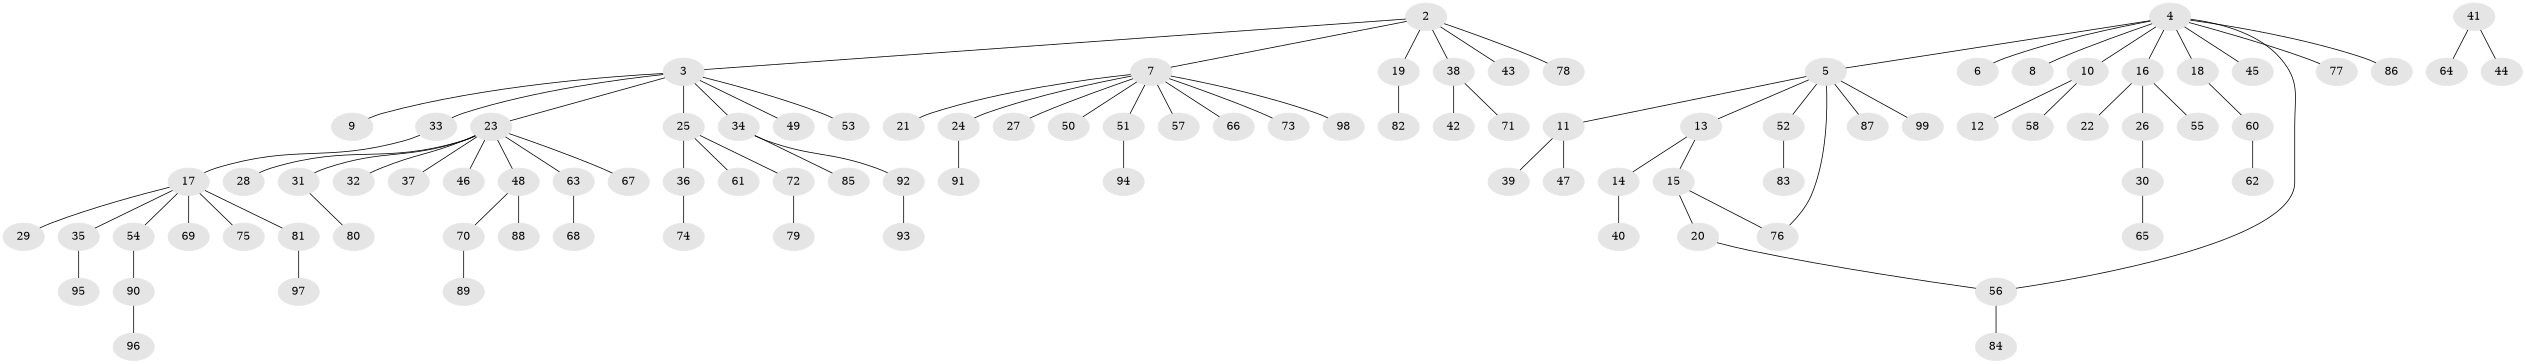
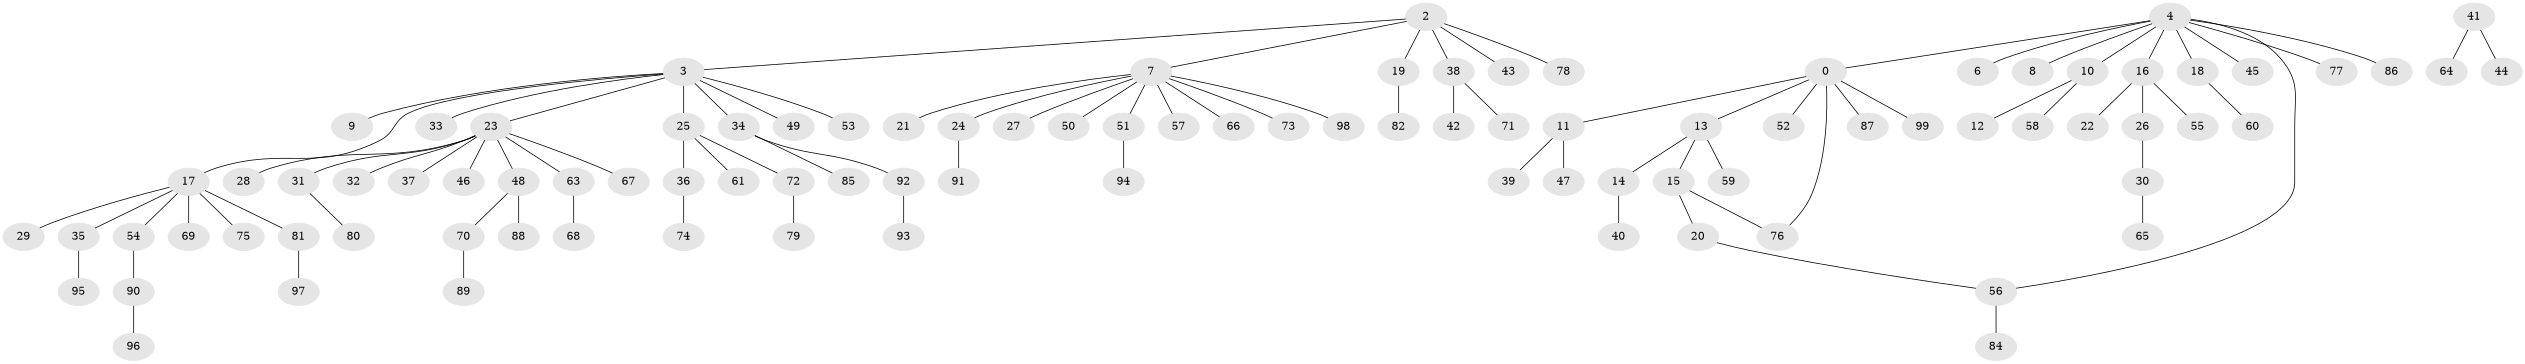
(1826, 72) -> (1826, 72)
(312, 153) -> (415, 111)
none -> (1729, 182)
(1784, 182) -> none
(2253, 182) -> none
